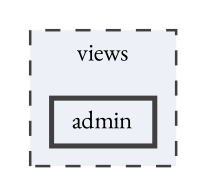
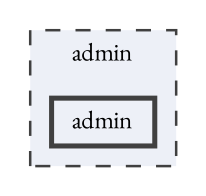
(103, 54) -> (103, 54)
